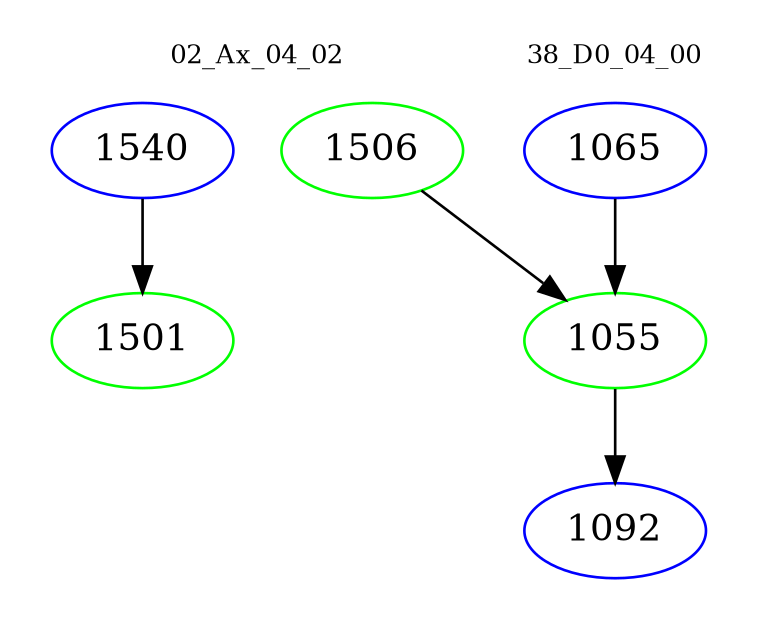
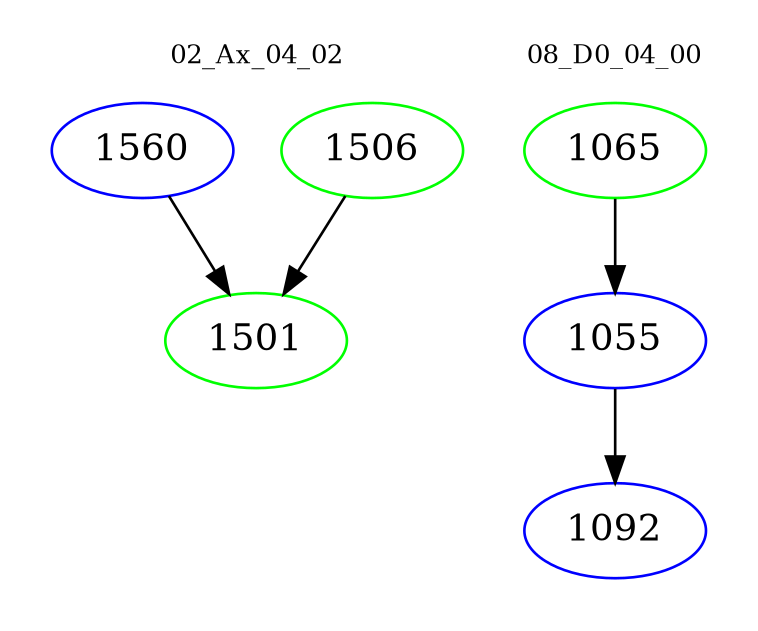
(615, 57) -> (615, 57)
(143, 150) -> (143, 150)
(615, 150) -> (615, 150)
(467, 225) -> (322, 234)
(615, 341) -> (615, 341)
